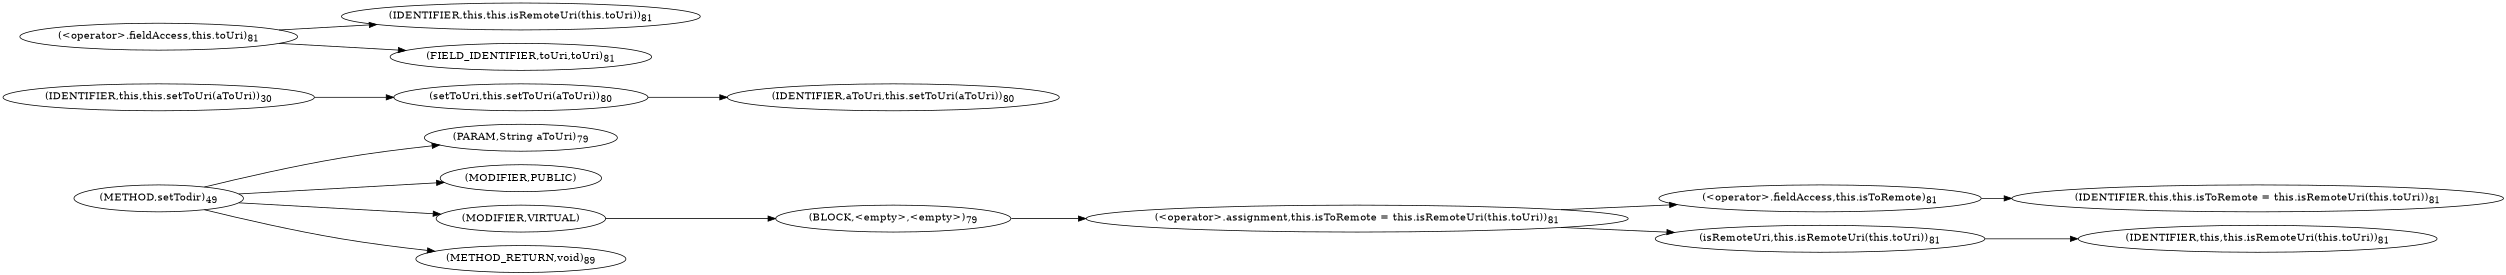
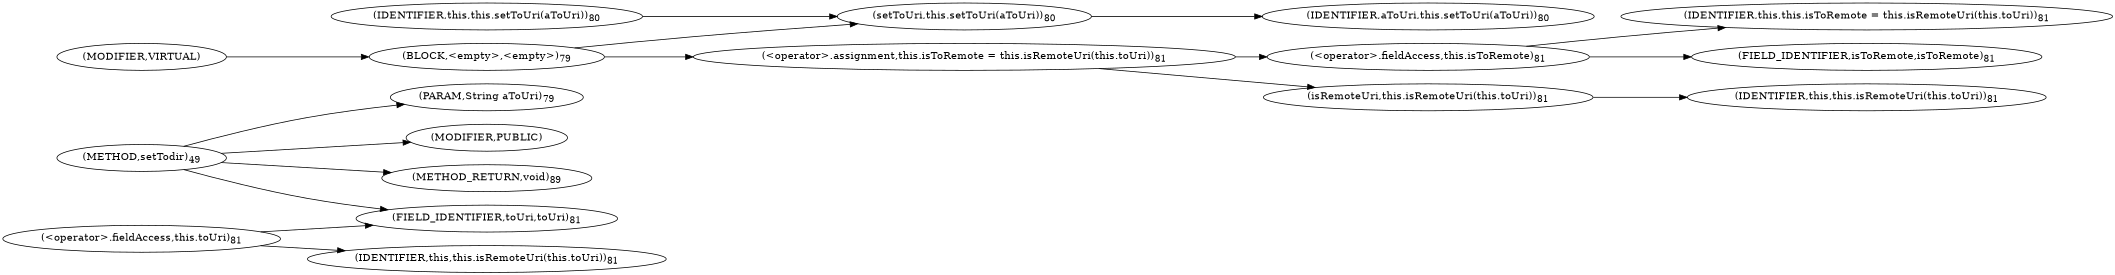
none -> (712, 35)
none -> (1867, 57)
(266, 96) -> (595, 15)
(336, 208) -> (281, 193)
